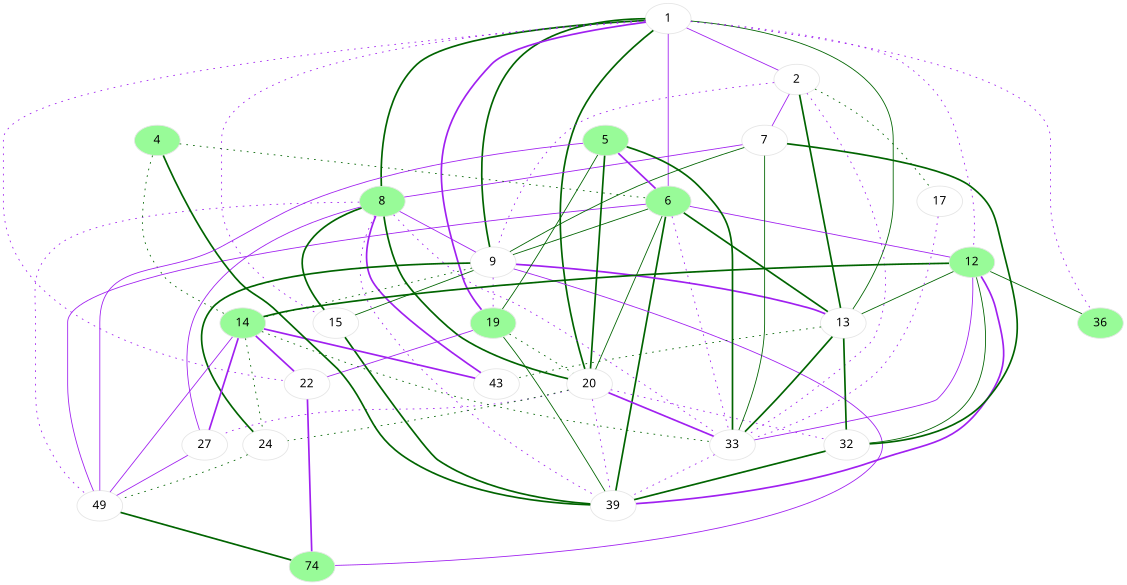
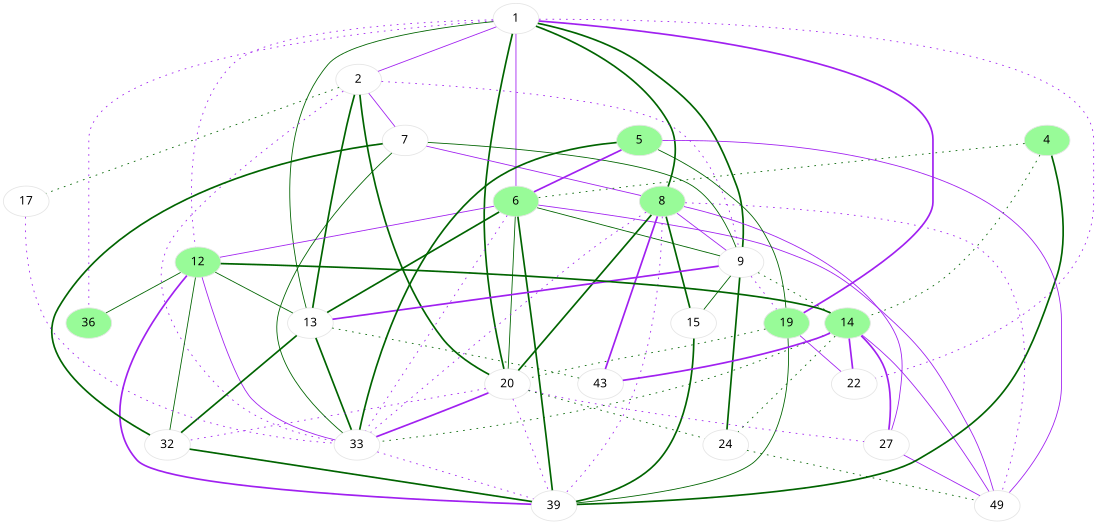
(313, 71) -> none
(598, 262) -> (395, 250)
(312, 567) -> none
